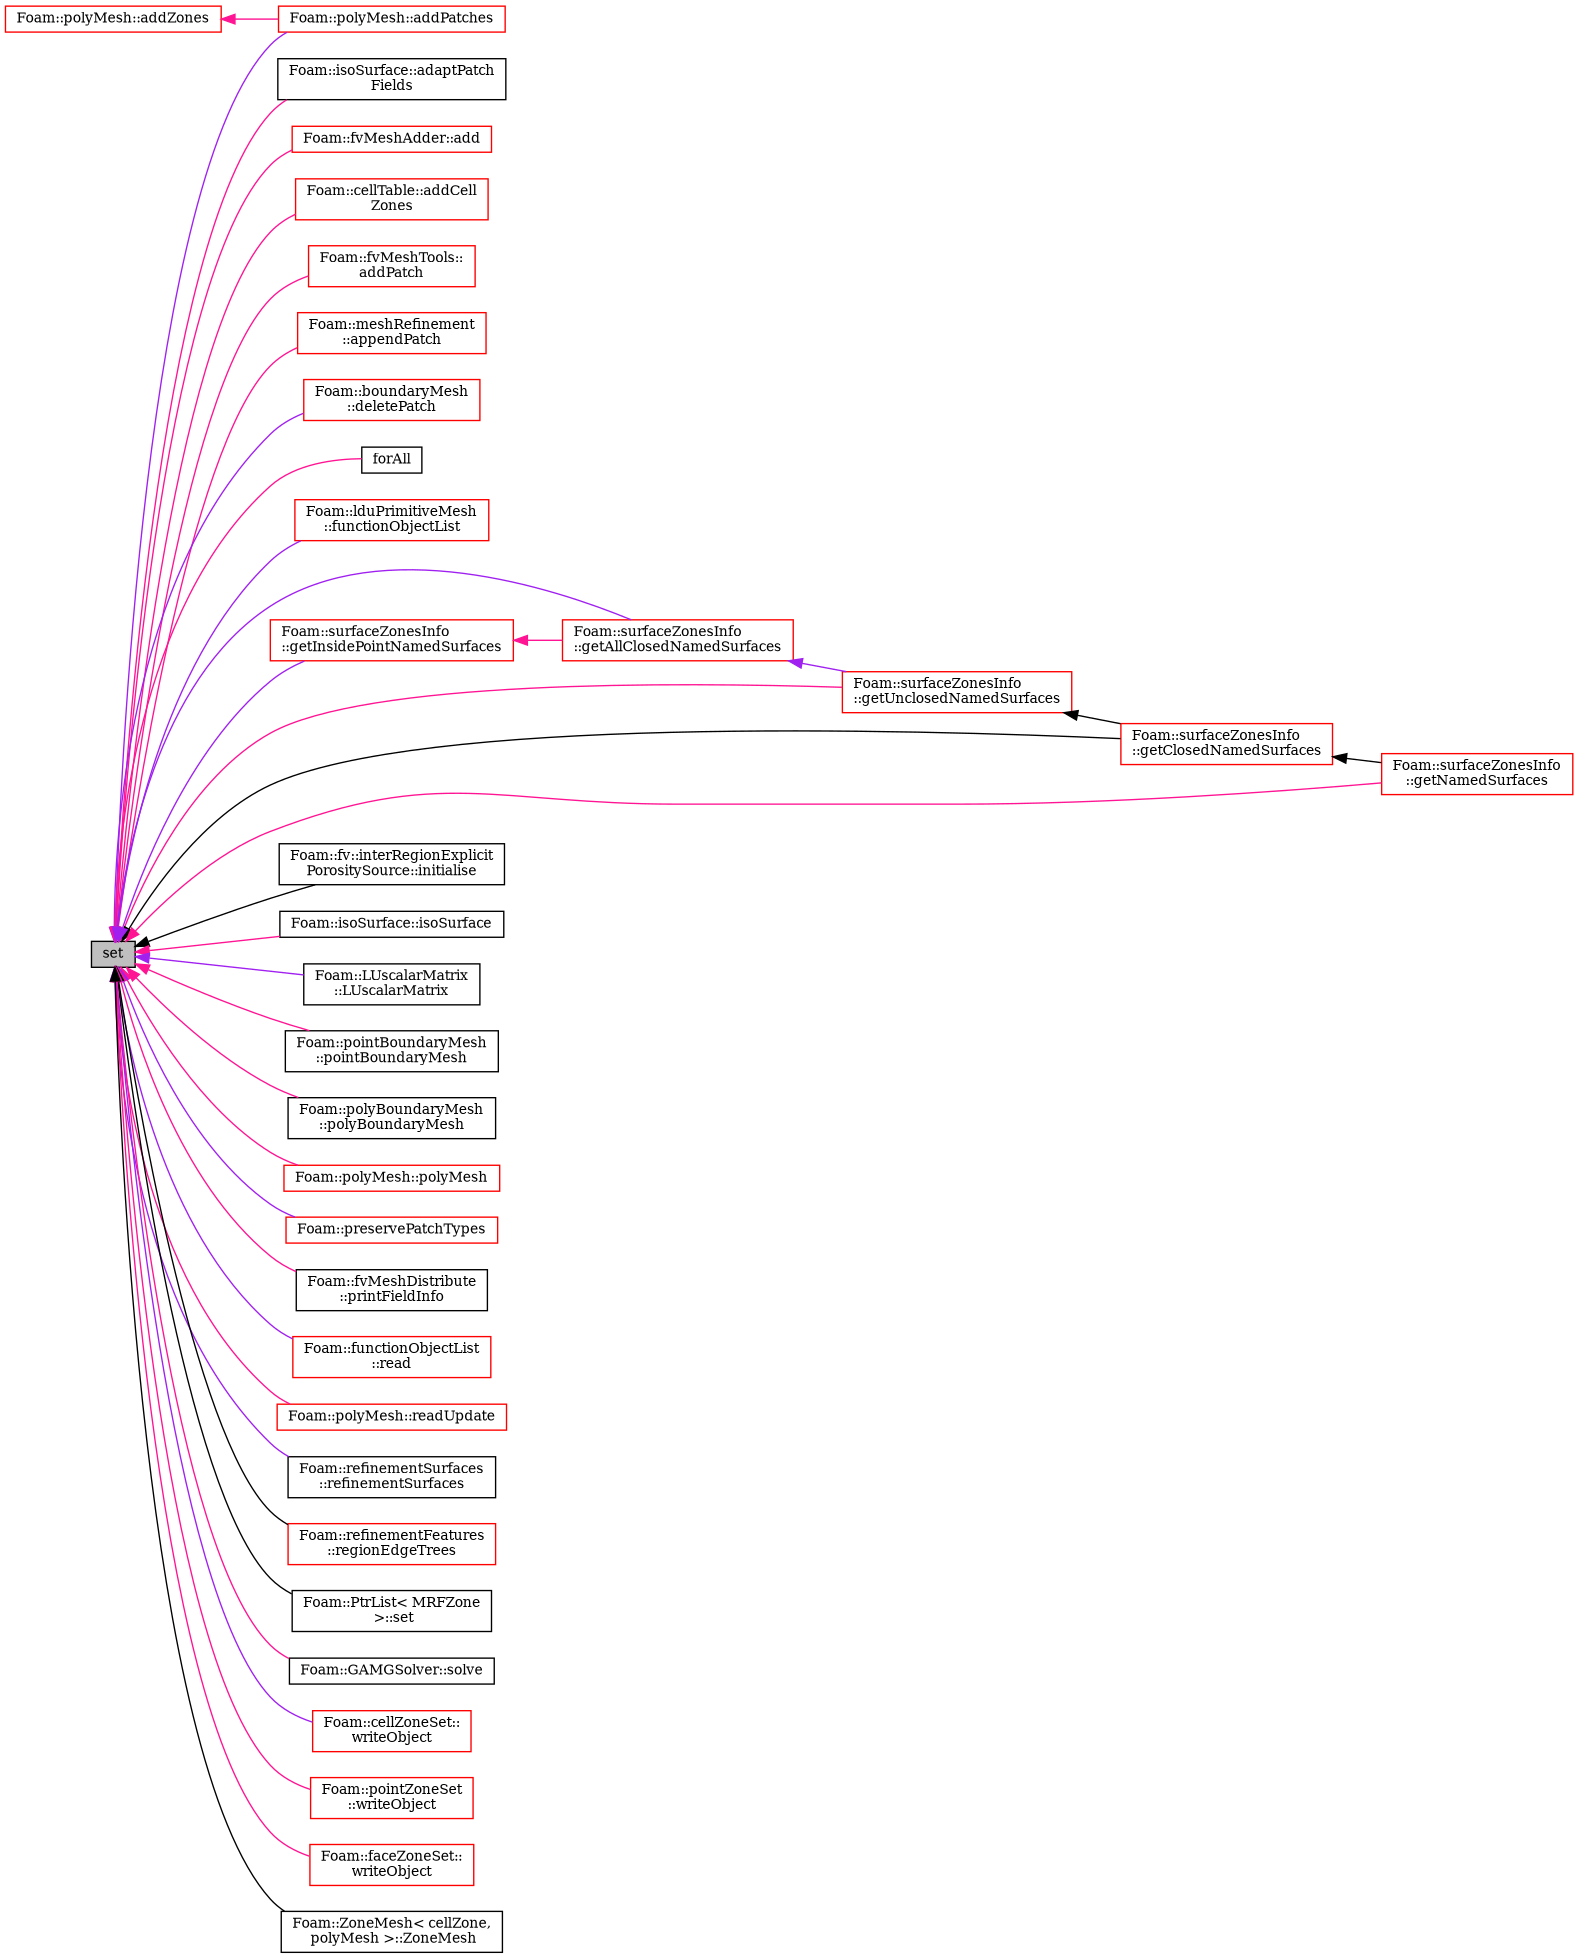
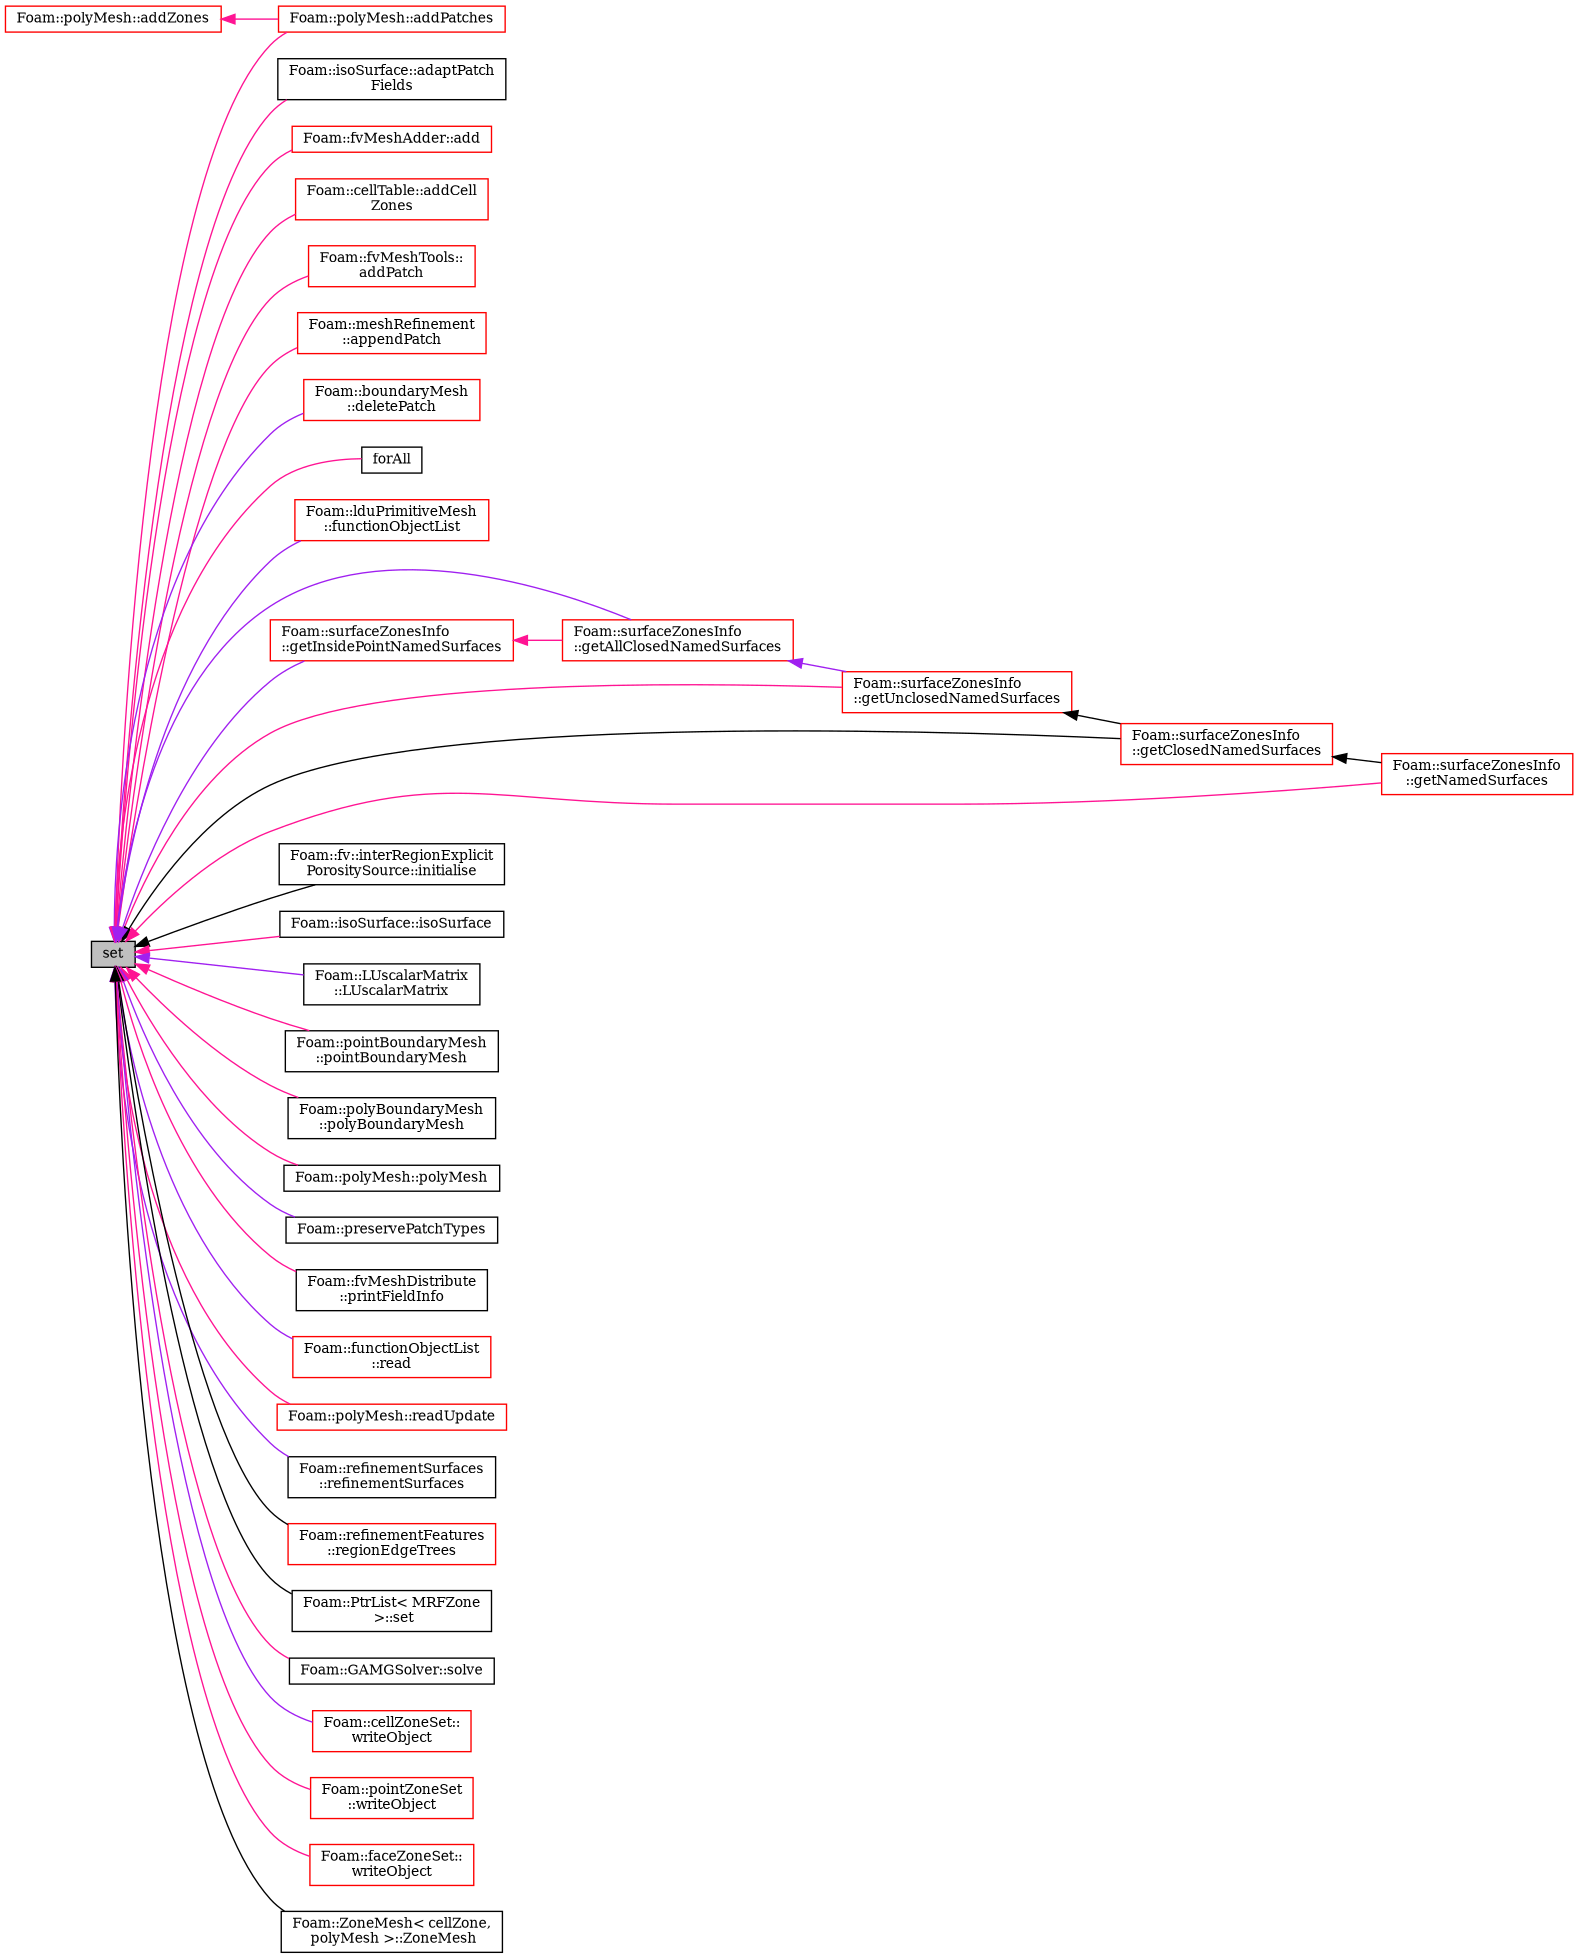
(150, 466) -> (150, 466)
(392, 1178) -> (392, 1178)
(392, 1230) -> (392, 1230)
